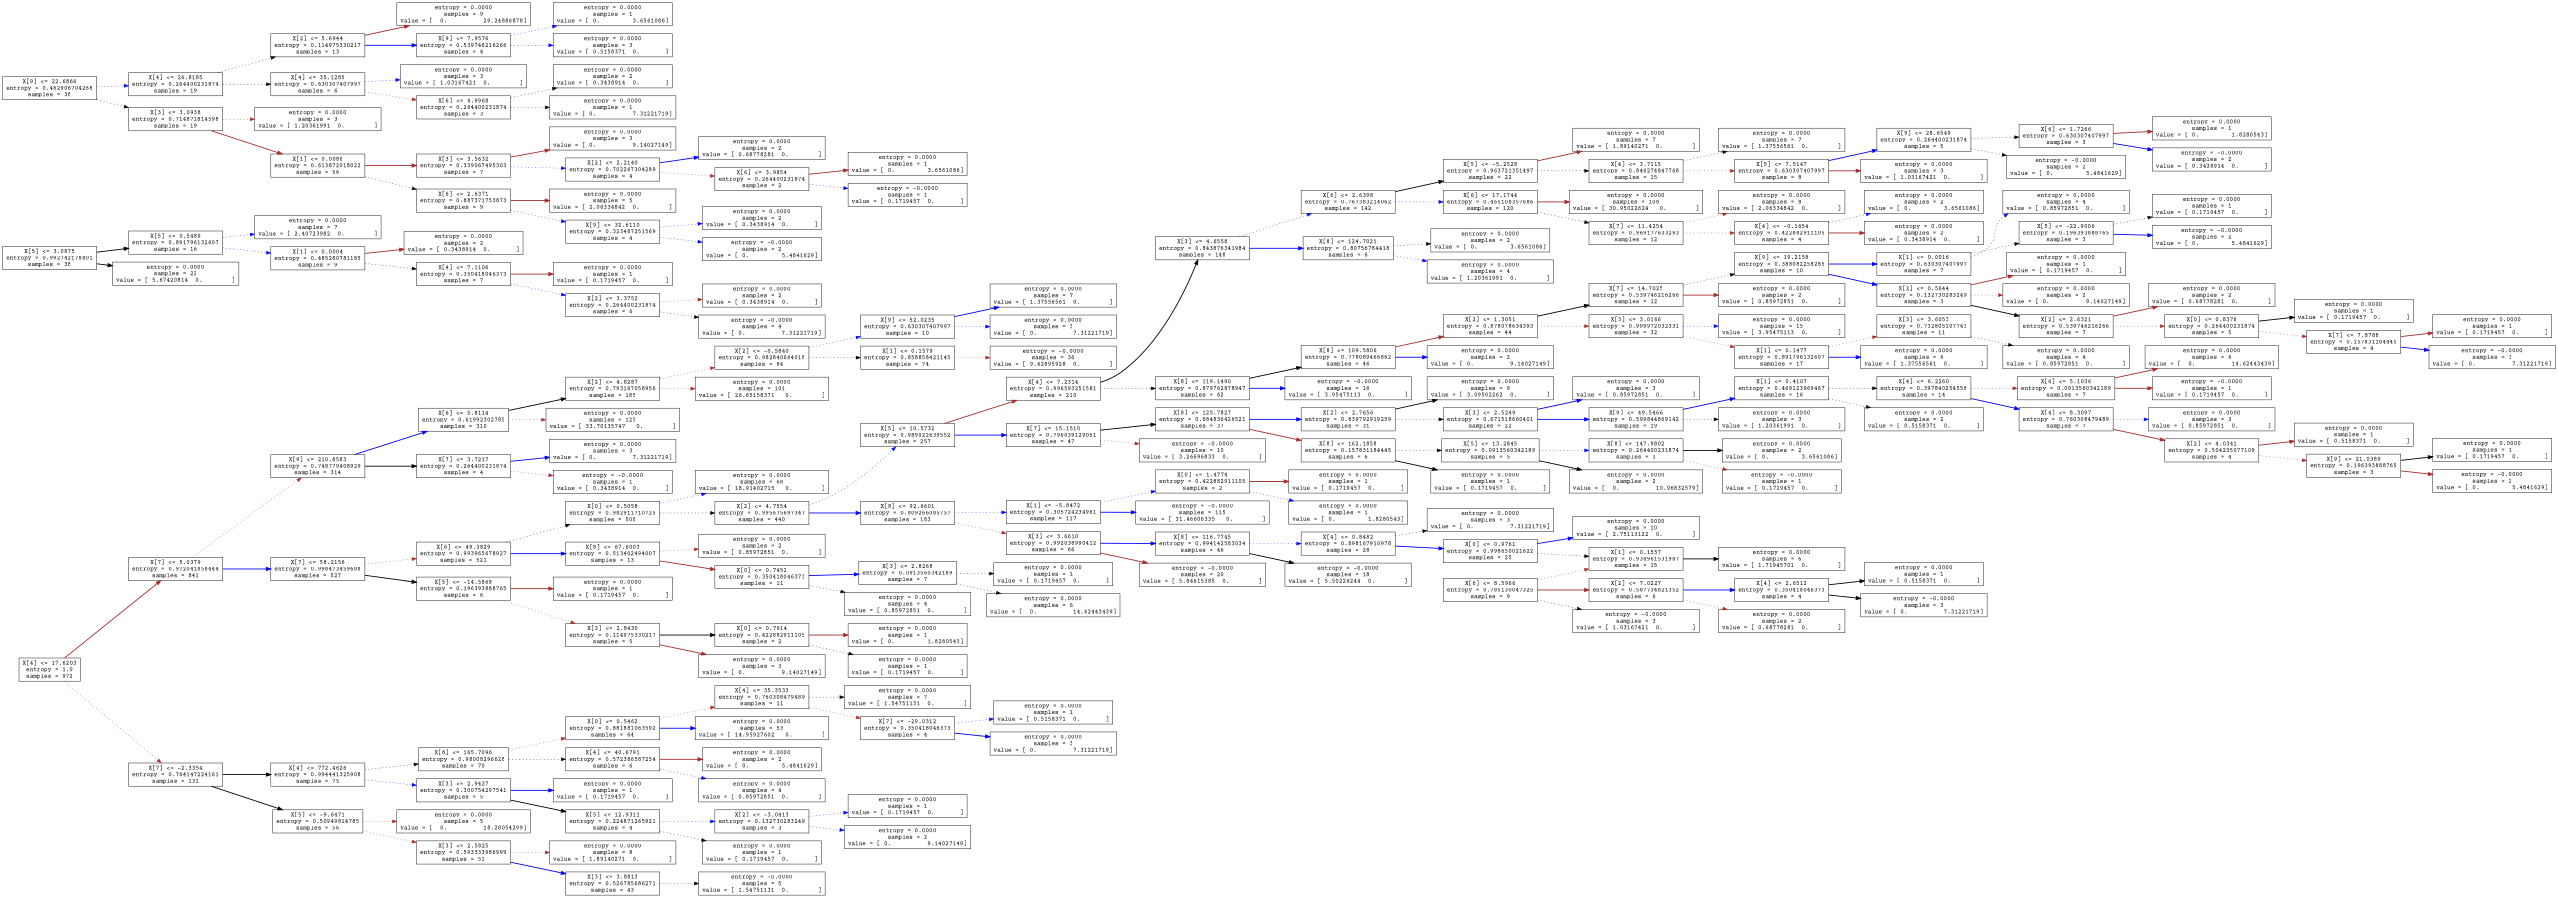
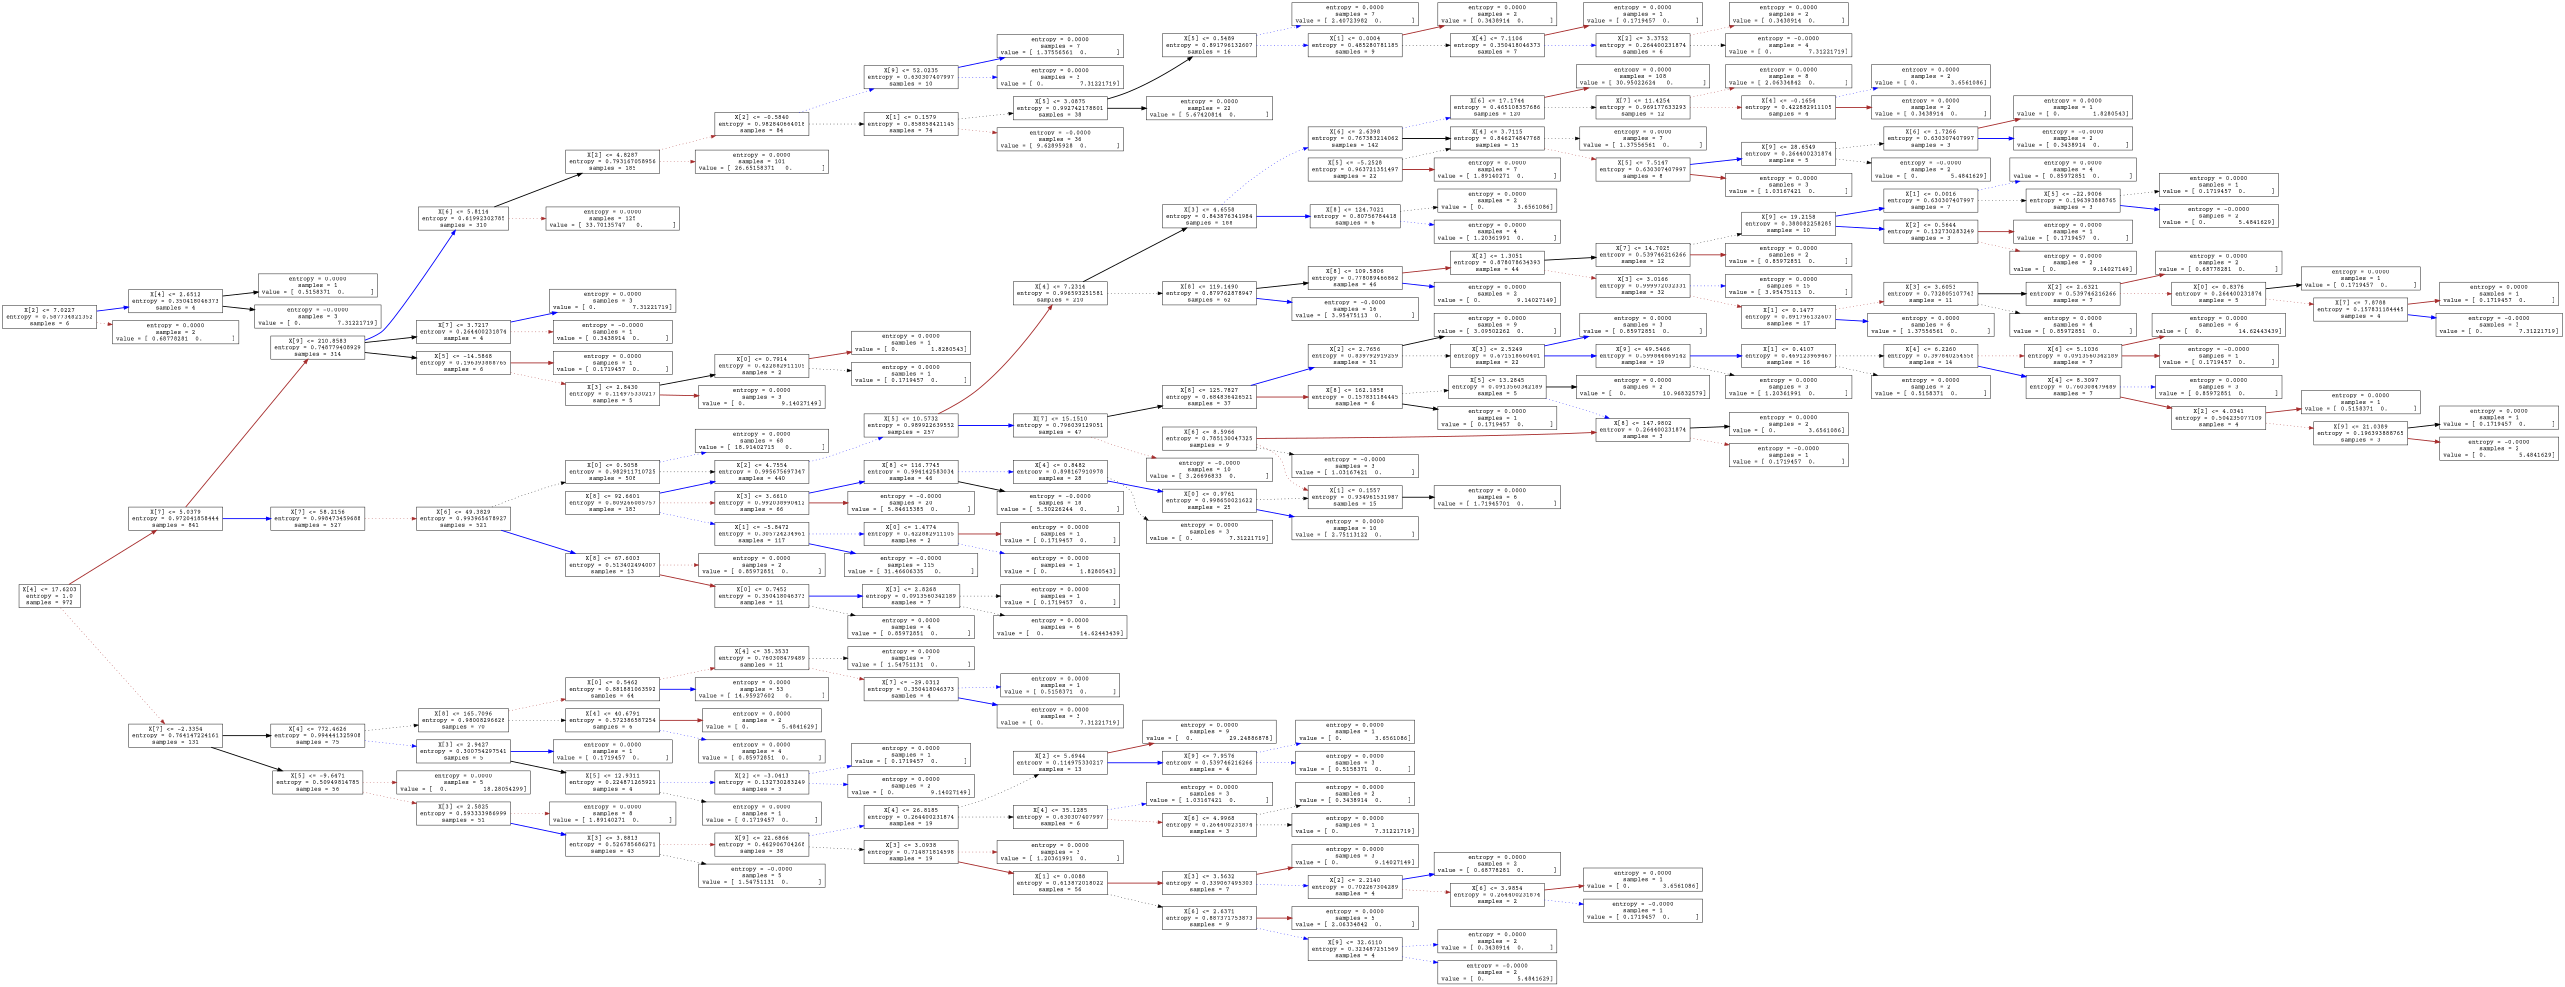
none -> (984, 116)
(1417, 187) -> (1424, 138)
(1202, 248) -> (1209, 216)
(1993, 310) -> (2000, 294)
(832, 513) -> (685, 488)
(245, 519) -> (245, 435)
(388, 579) -> (388, 355)
(1561, 590) -> (1424, 437)
none -> (685, 845)
